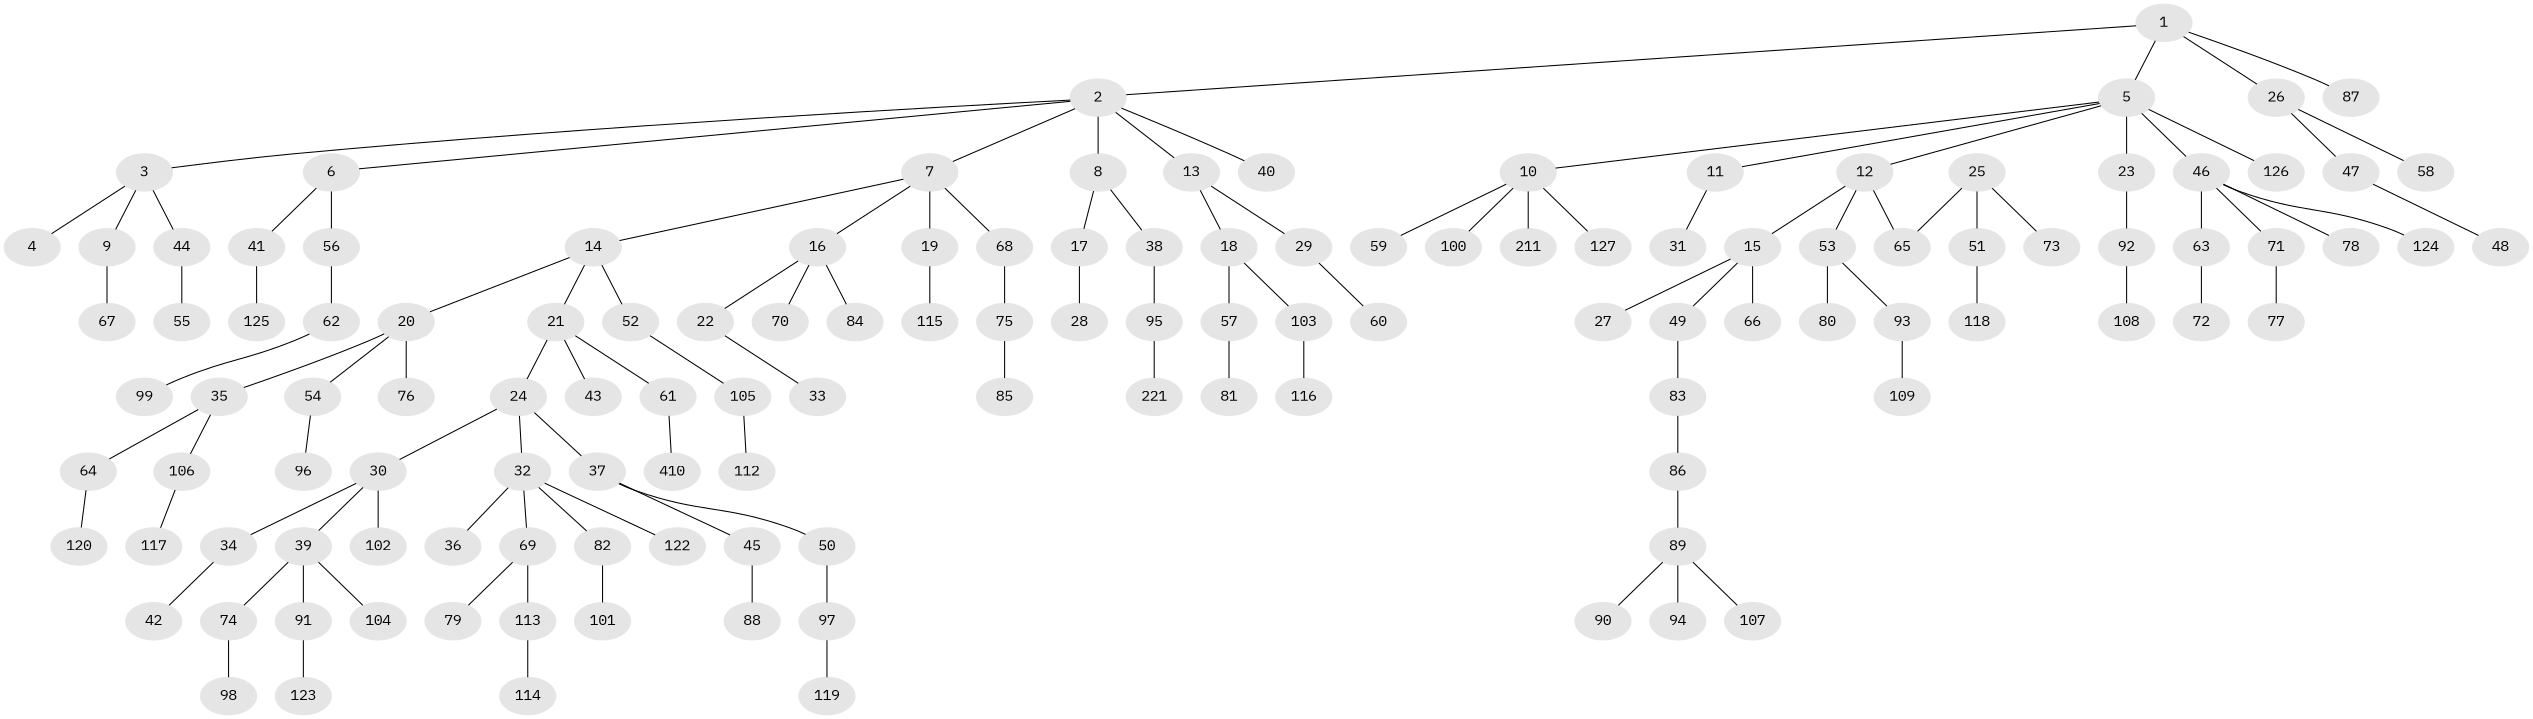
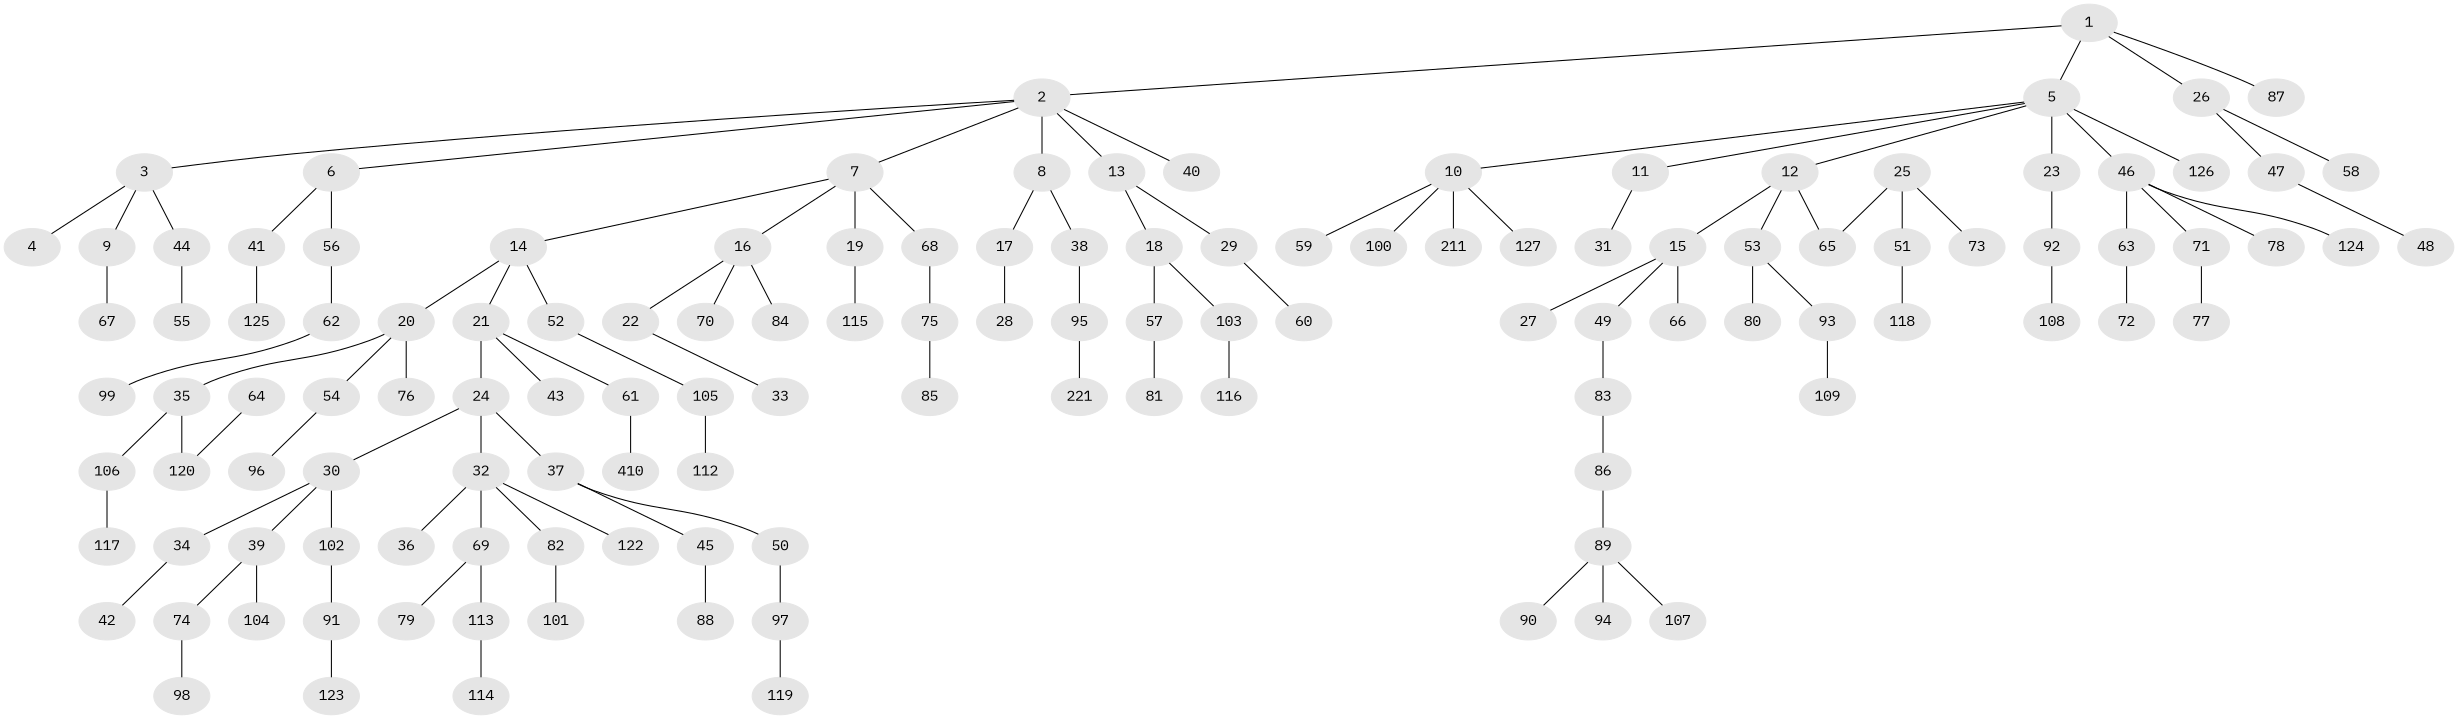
(154, 434) -> (182, 434)
(303, 584) -> (331, 584)
